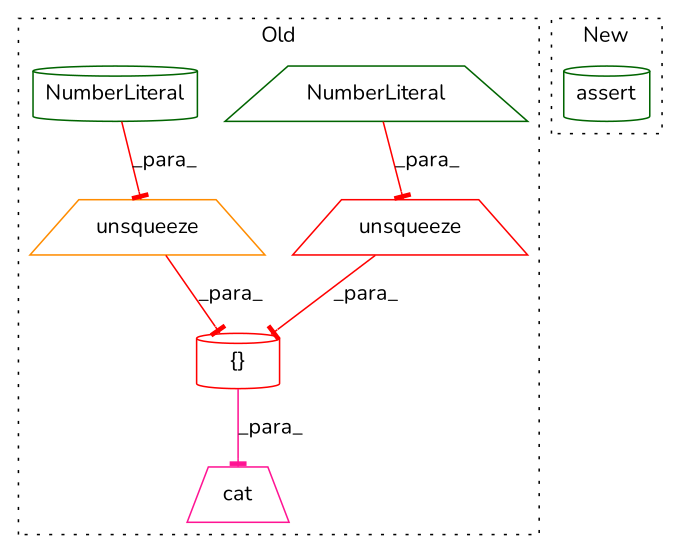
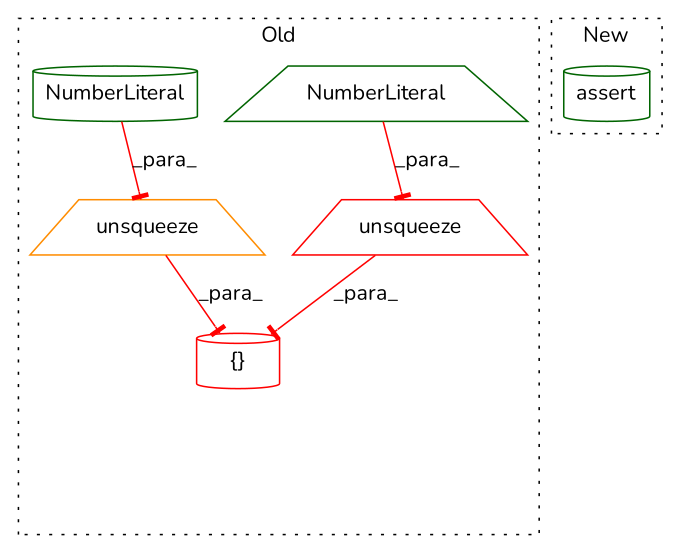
(238, 495) -> none
